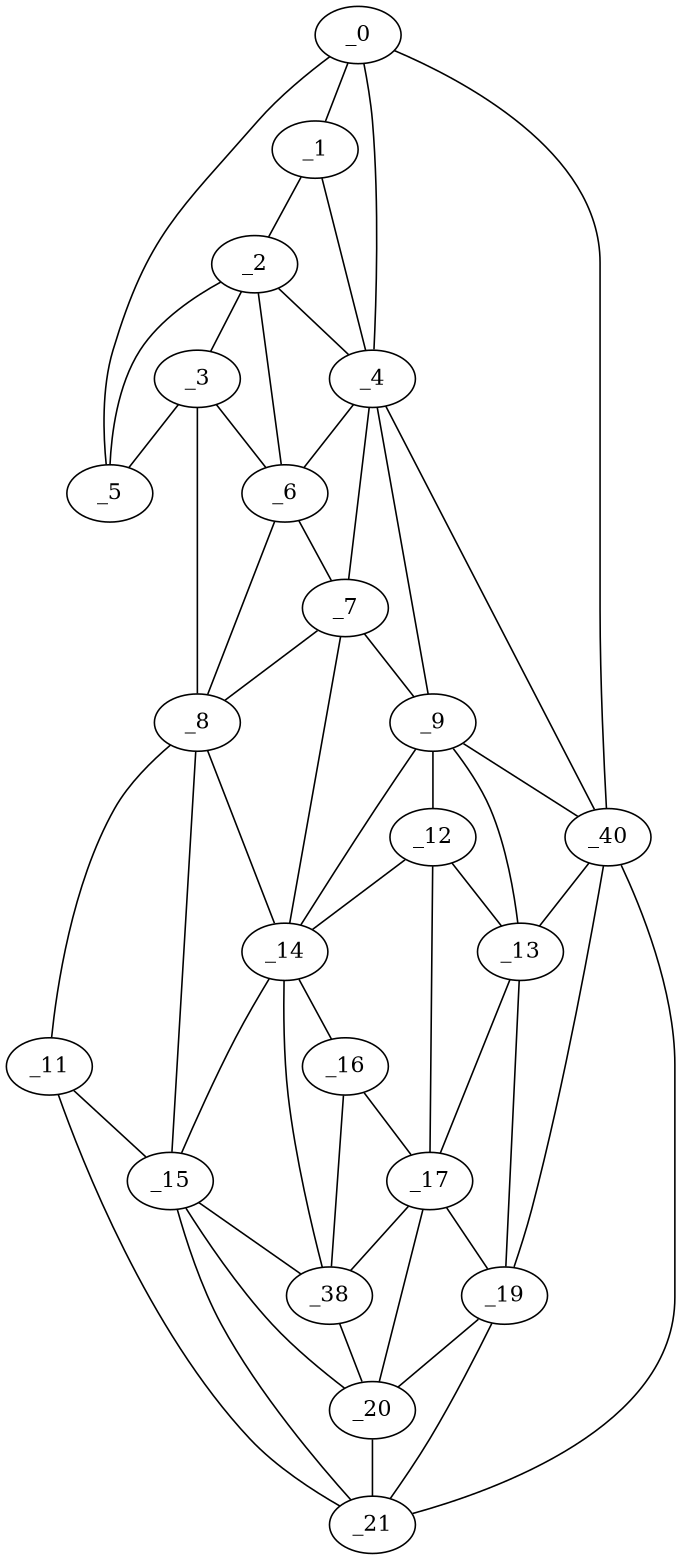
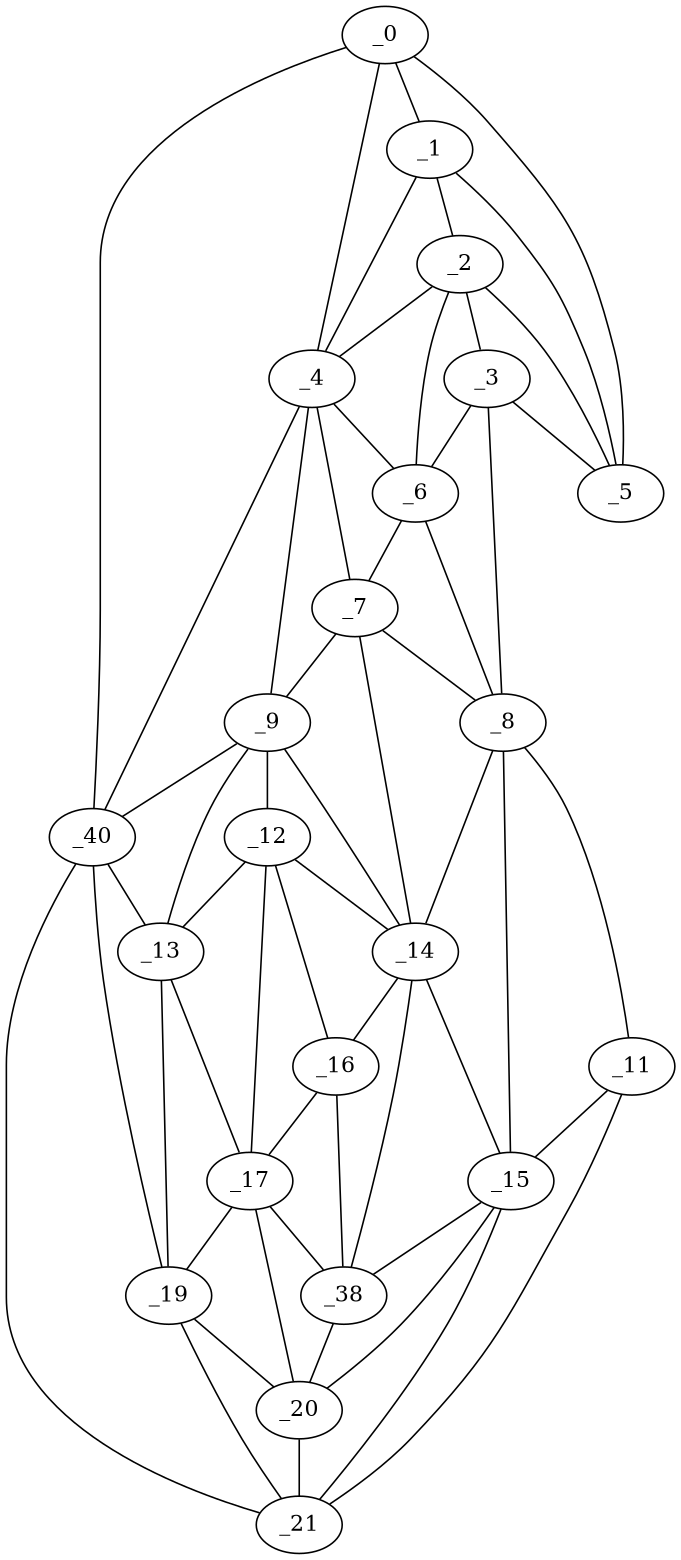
none -> (563, 304)
none -> (302, 952)
